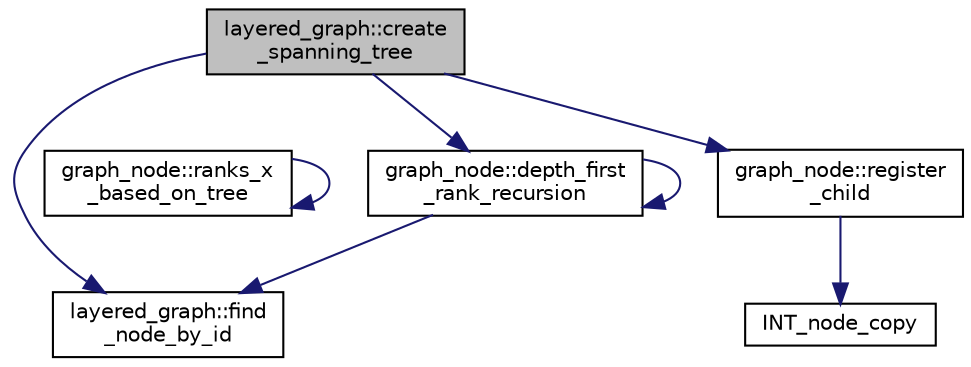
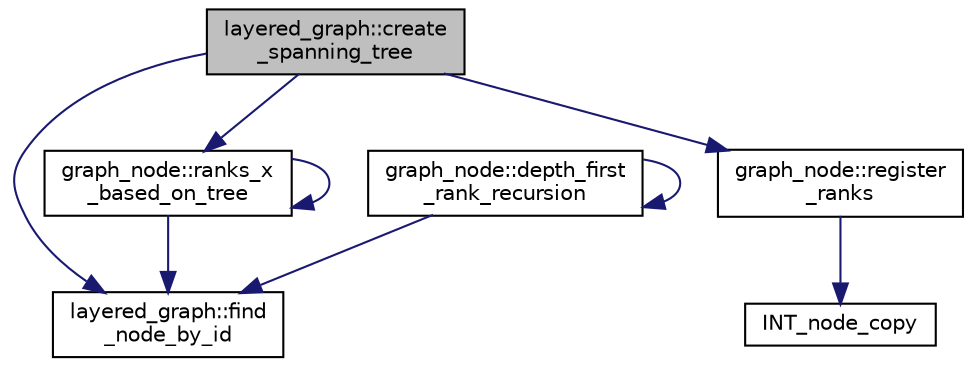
(412, 106) -> (260, 106)
(840, 183) -> (840, 183)
none -> (168, 243)
